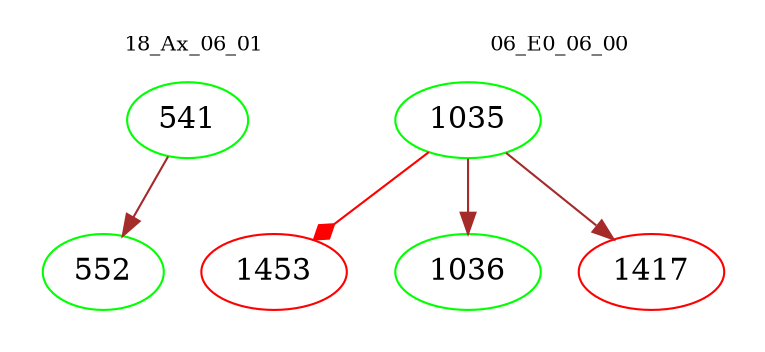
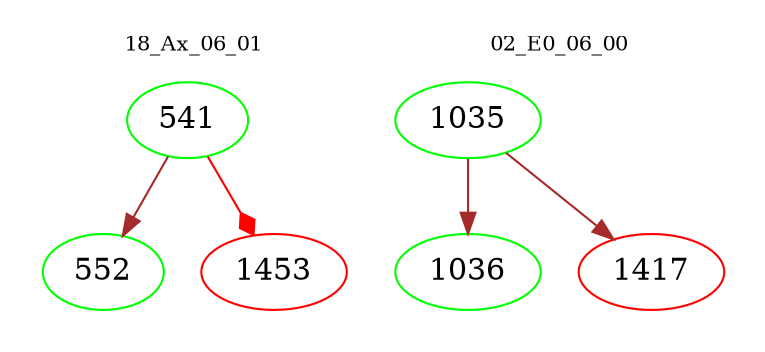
(560, 45) -> (560, 45)
(393, 179) -> (224, 185)
